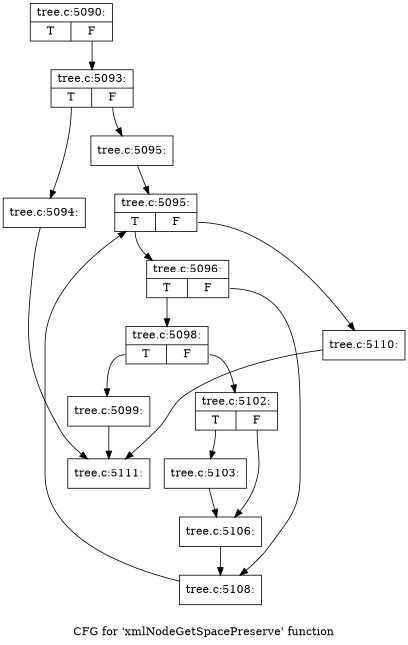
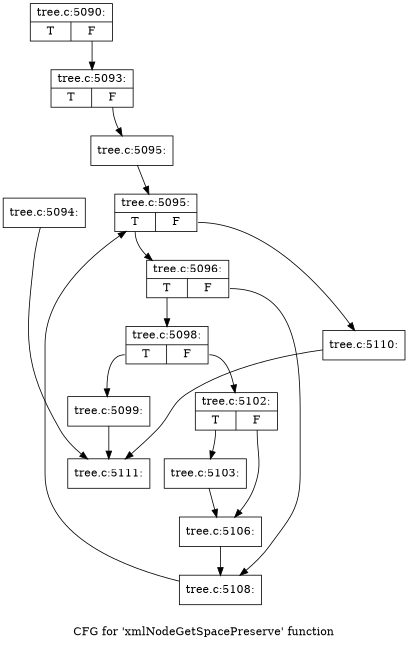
(66, 150) -> none
